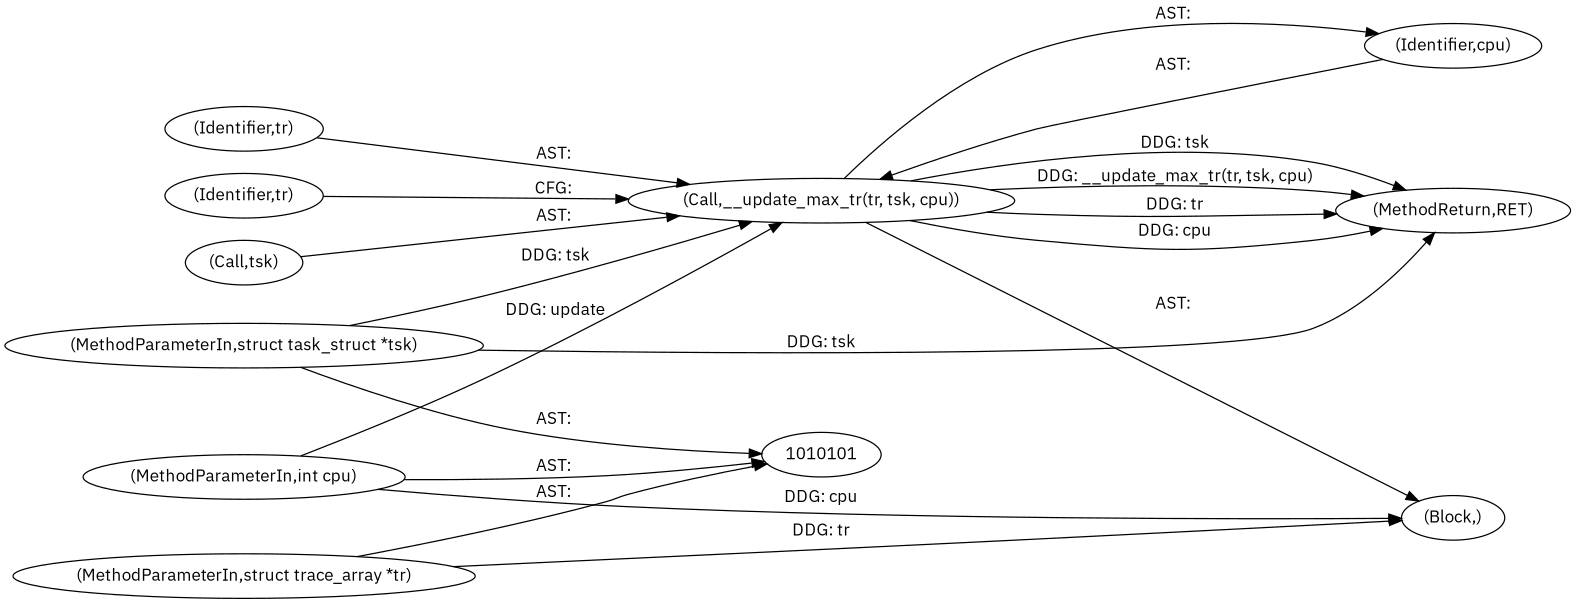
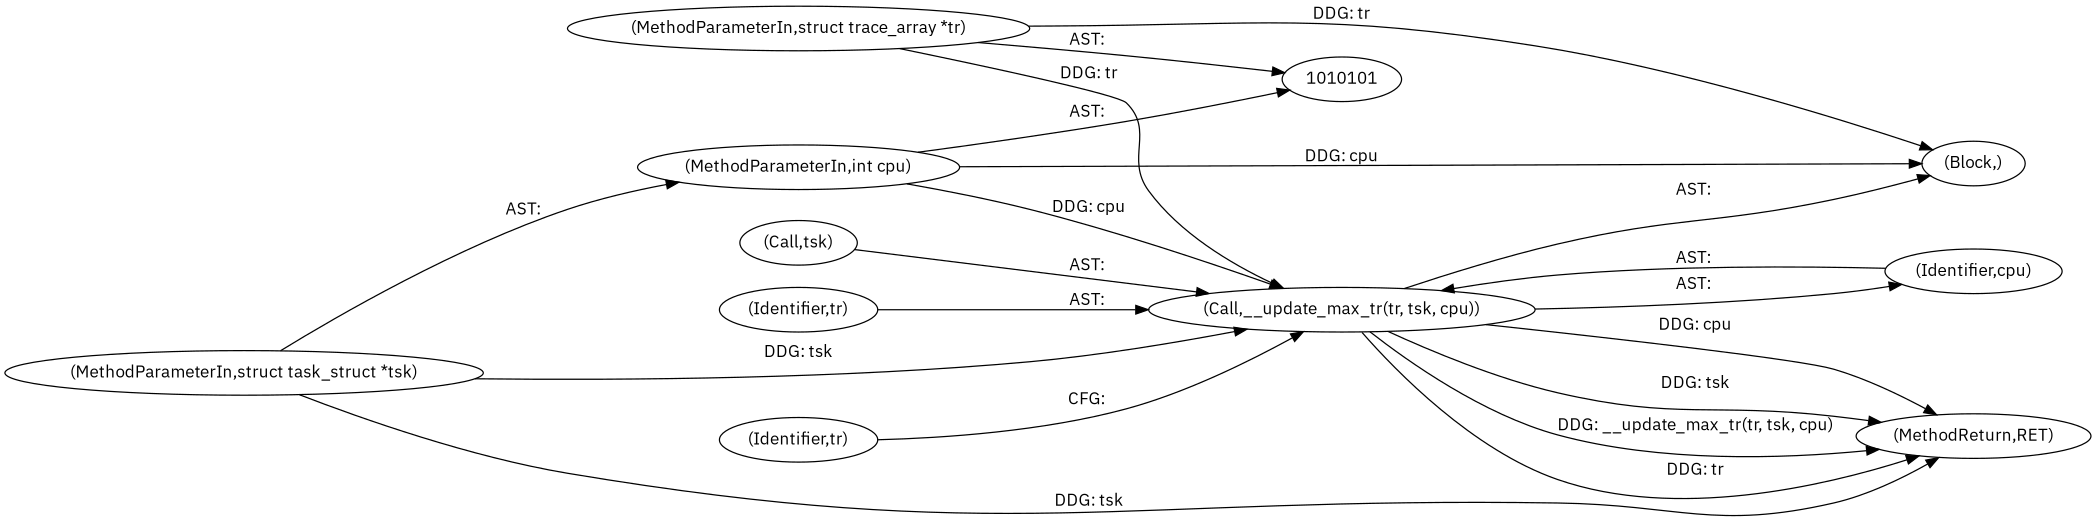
none -> (1131, 109)
(556, 310) -> (1089, 208)
(521, 431) -> (466, 251)
